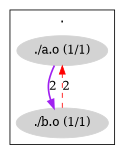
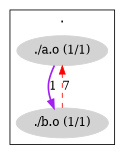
(53, 87) -> (53, 87)
(66, 87) -> (66, 87)
